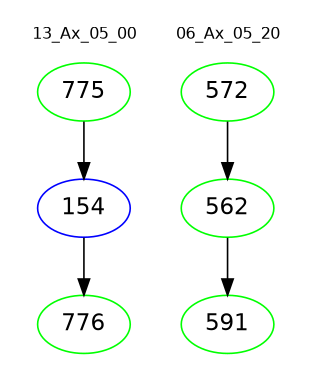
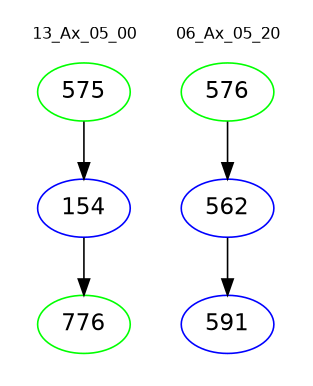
(84, 92) -> (84, 92)
(228, 92) -> (228, 92)
(228, 208) -> (228, 208)
(228, 324) -> (228, 324)
